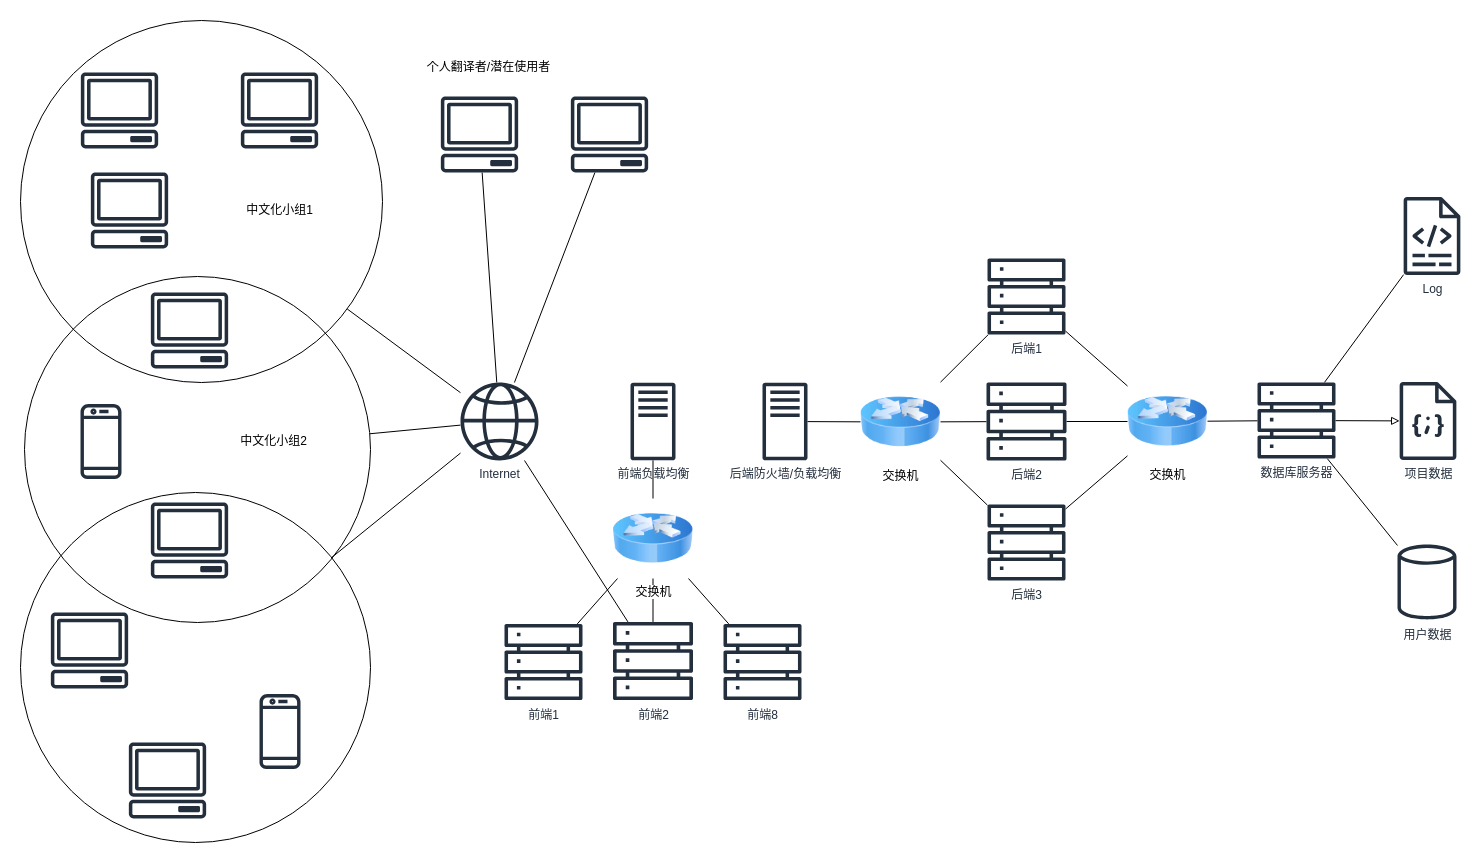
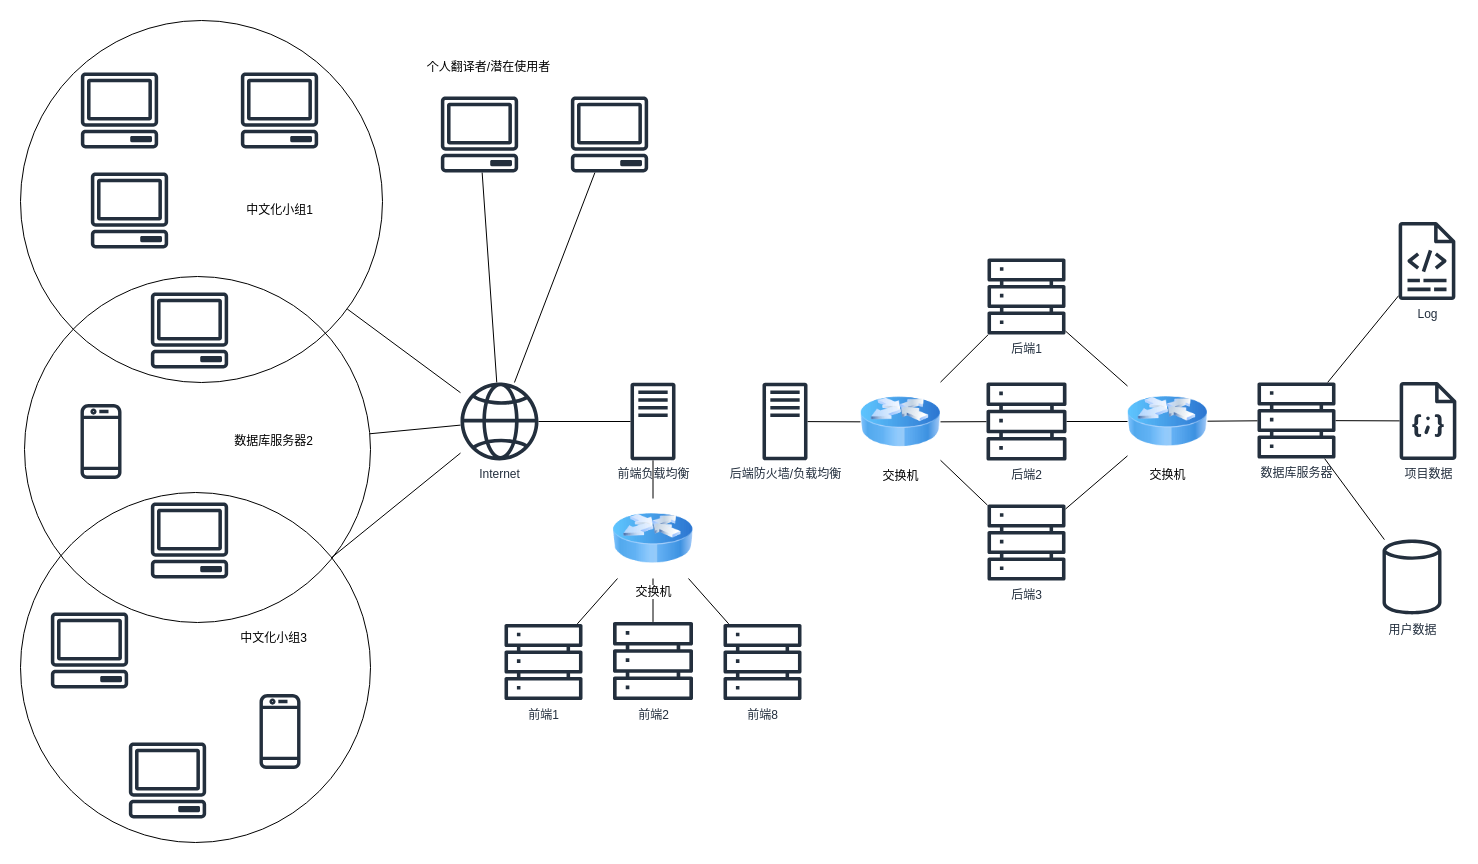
(1432, 236) -> (1427, 261)
(1390, 421) -> (1394, 421)
(274, 442) -> (274, 442)
(576, 541) -> (585, 422)
(1427, 582) -> (1412, 577)
none -> (274, 638)
